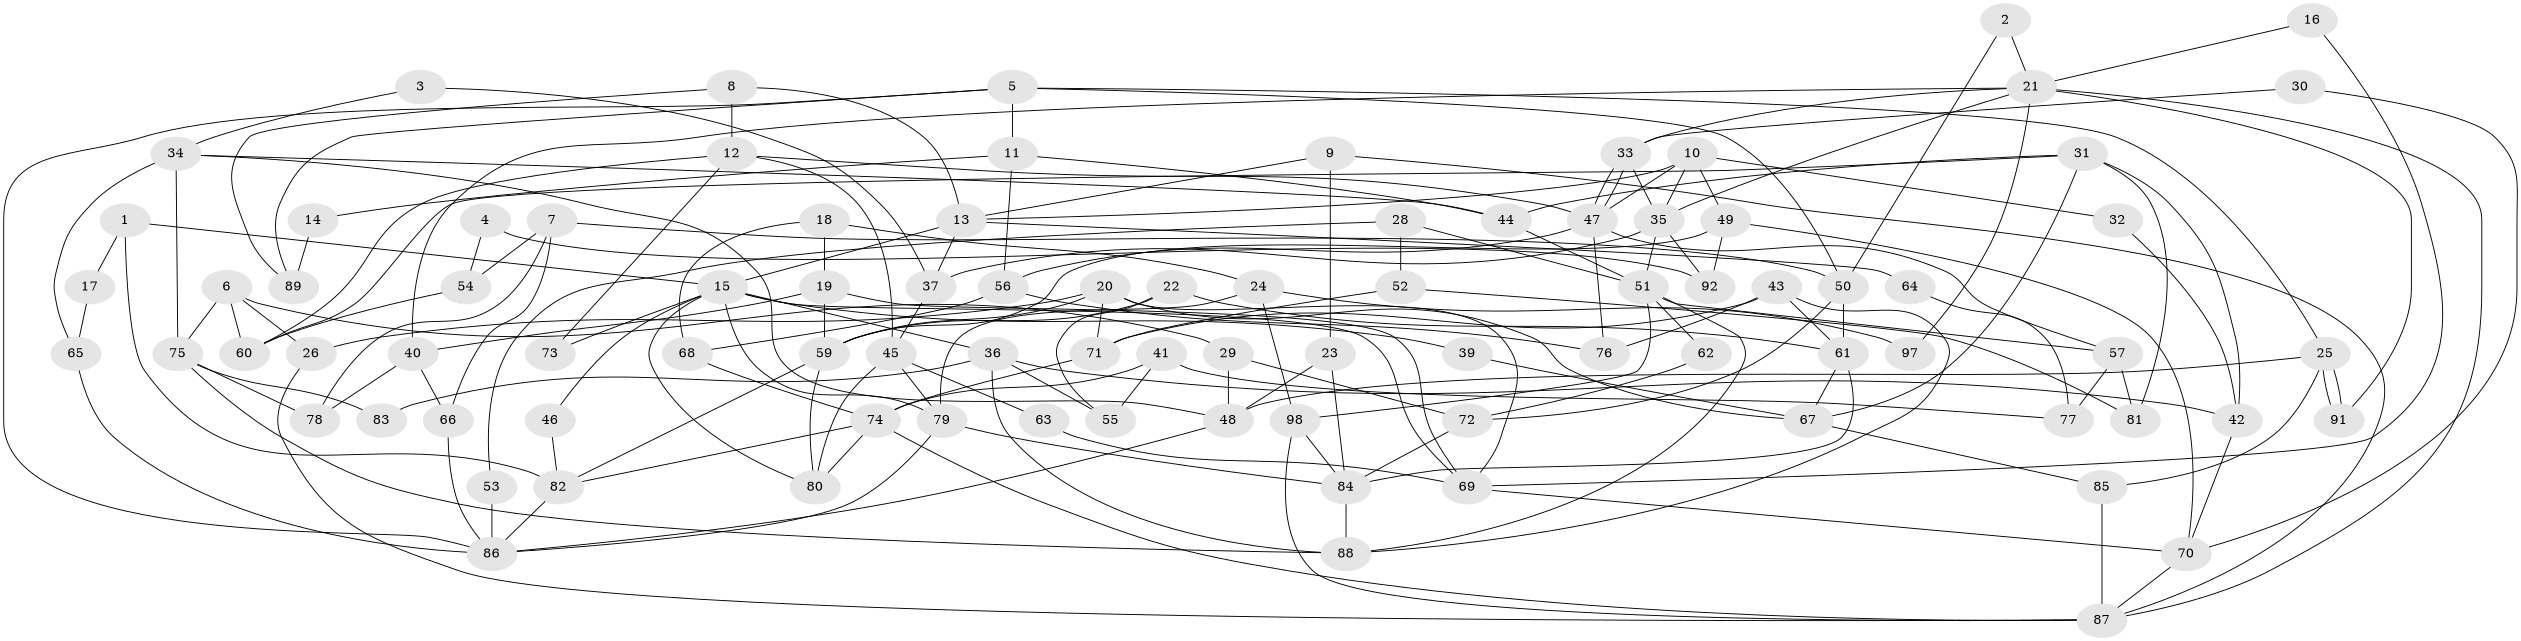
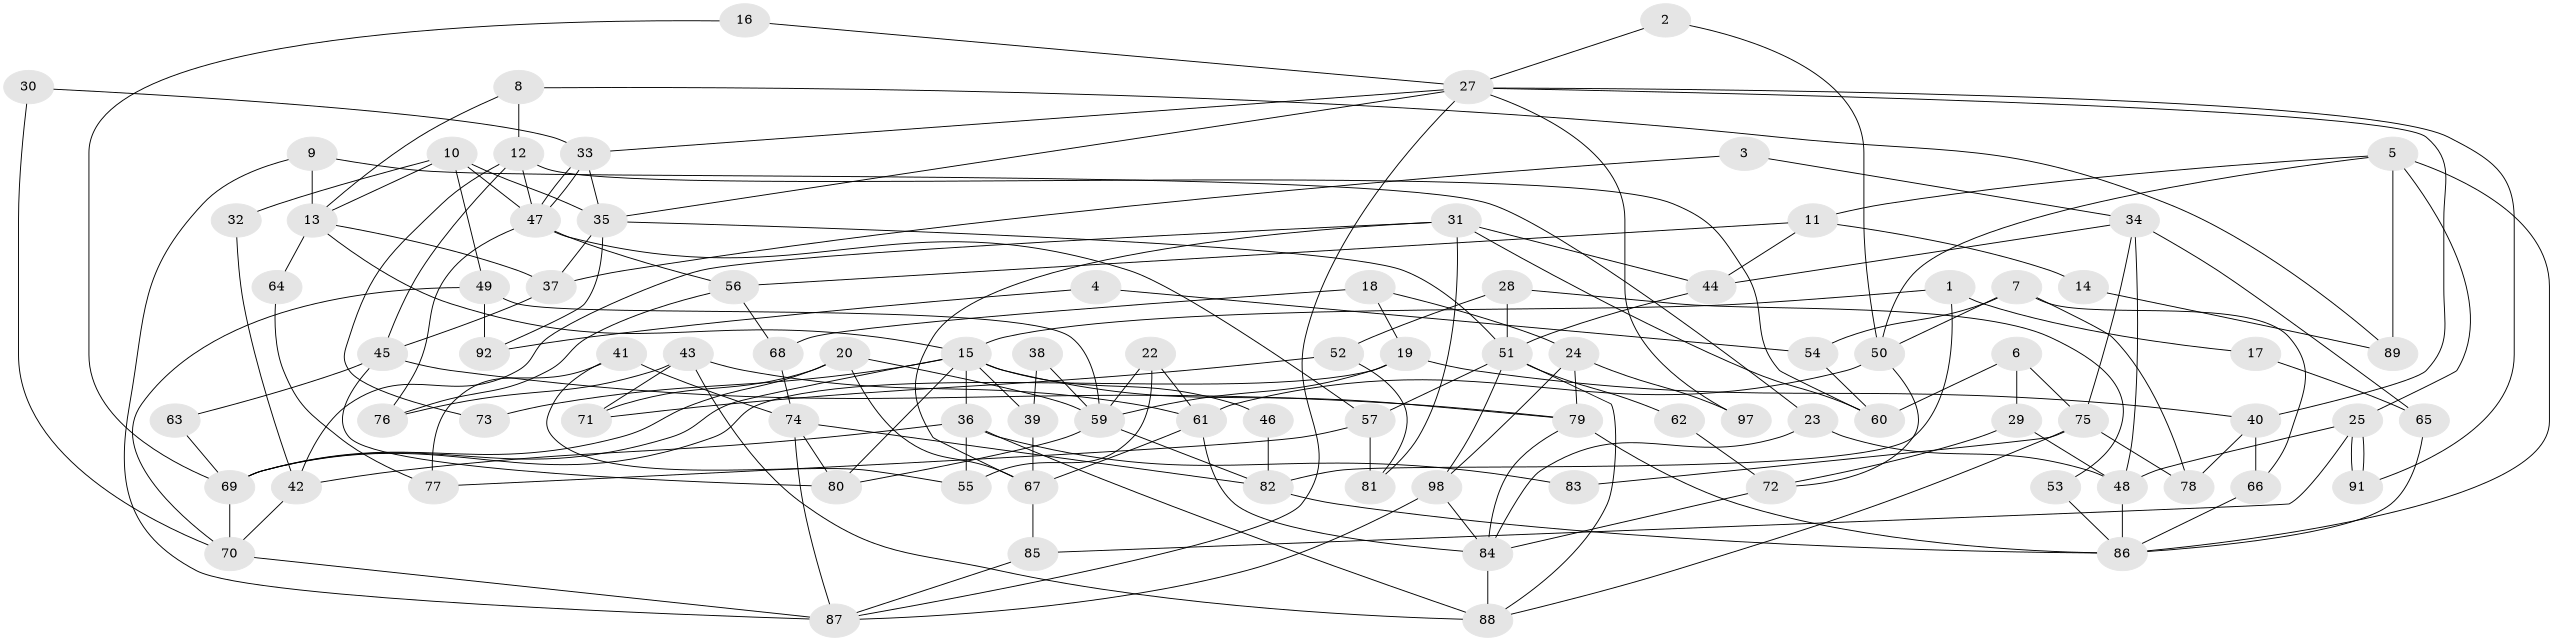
(2032, 87) -> (1468, 87)
(311, 354) -> none
none -> (1038, 354)
(983, 383) -> none
